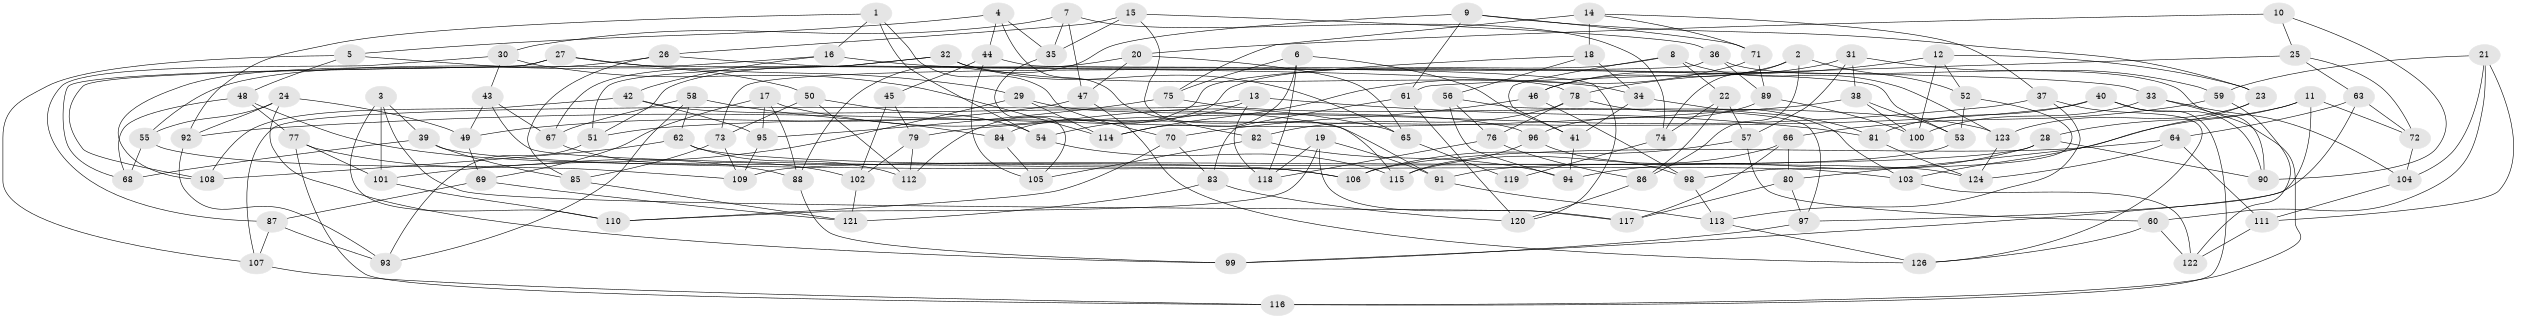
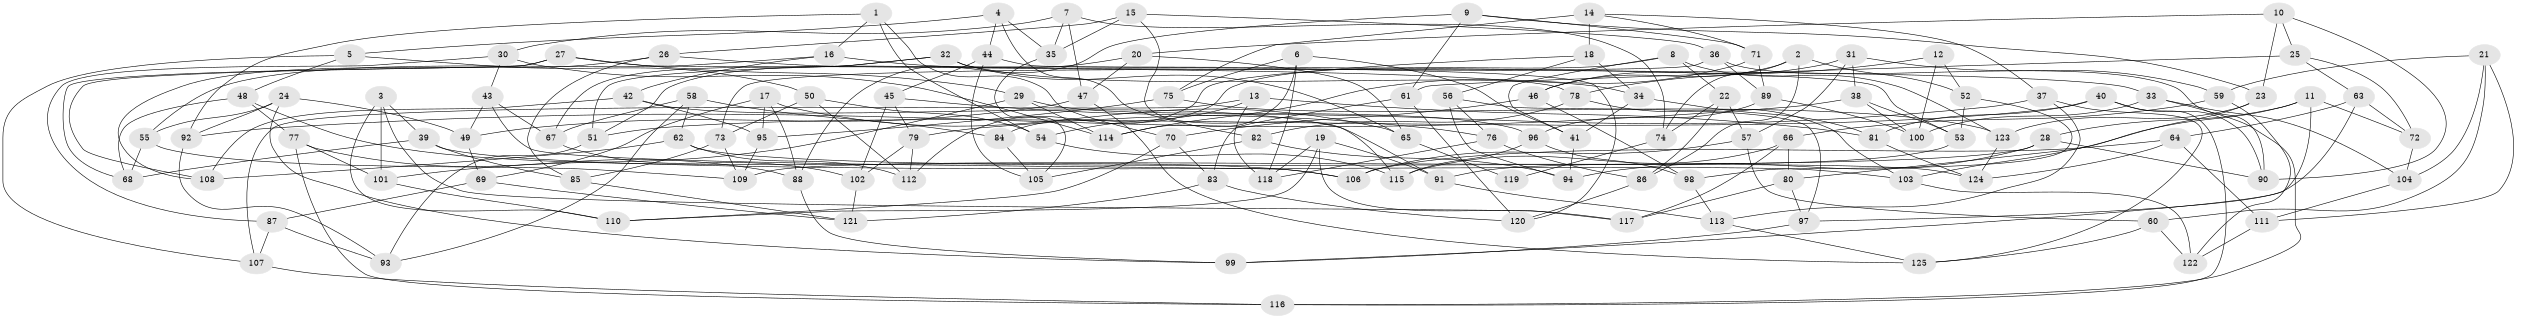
(2125, 65) -> (2271, 52)
(1534, 118) -> (1191, 115)
(1919, 264) -> (1919, 264)
